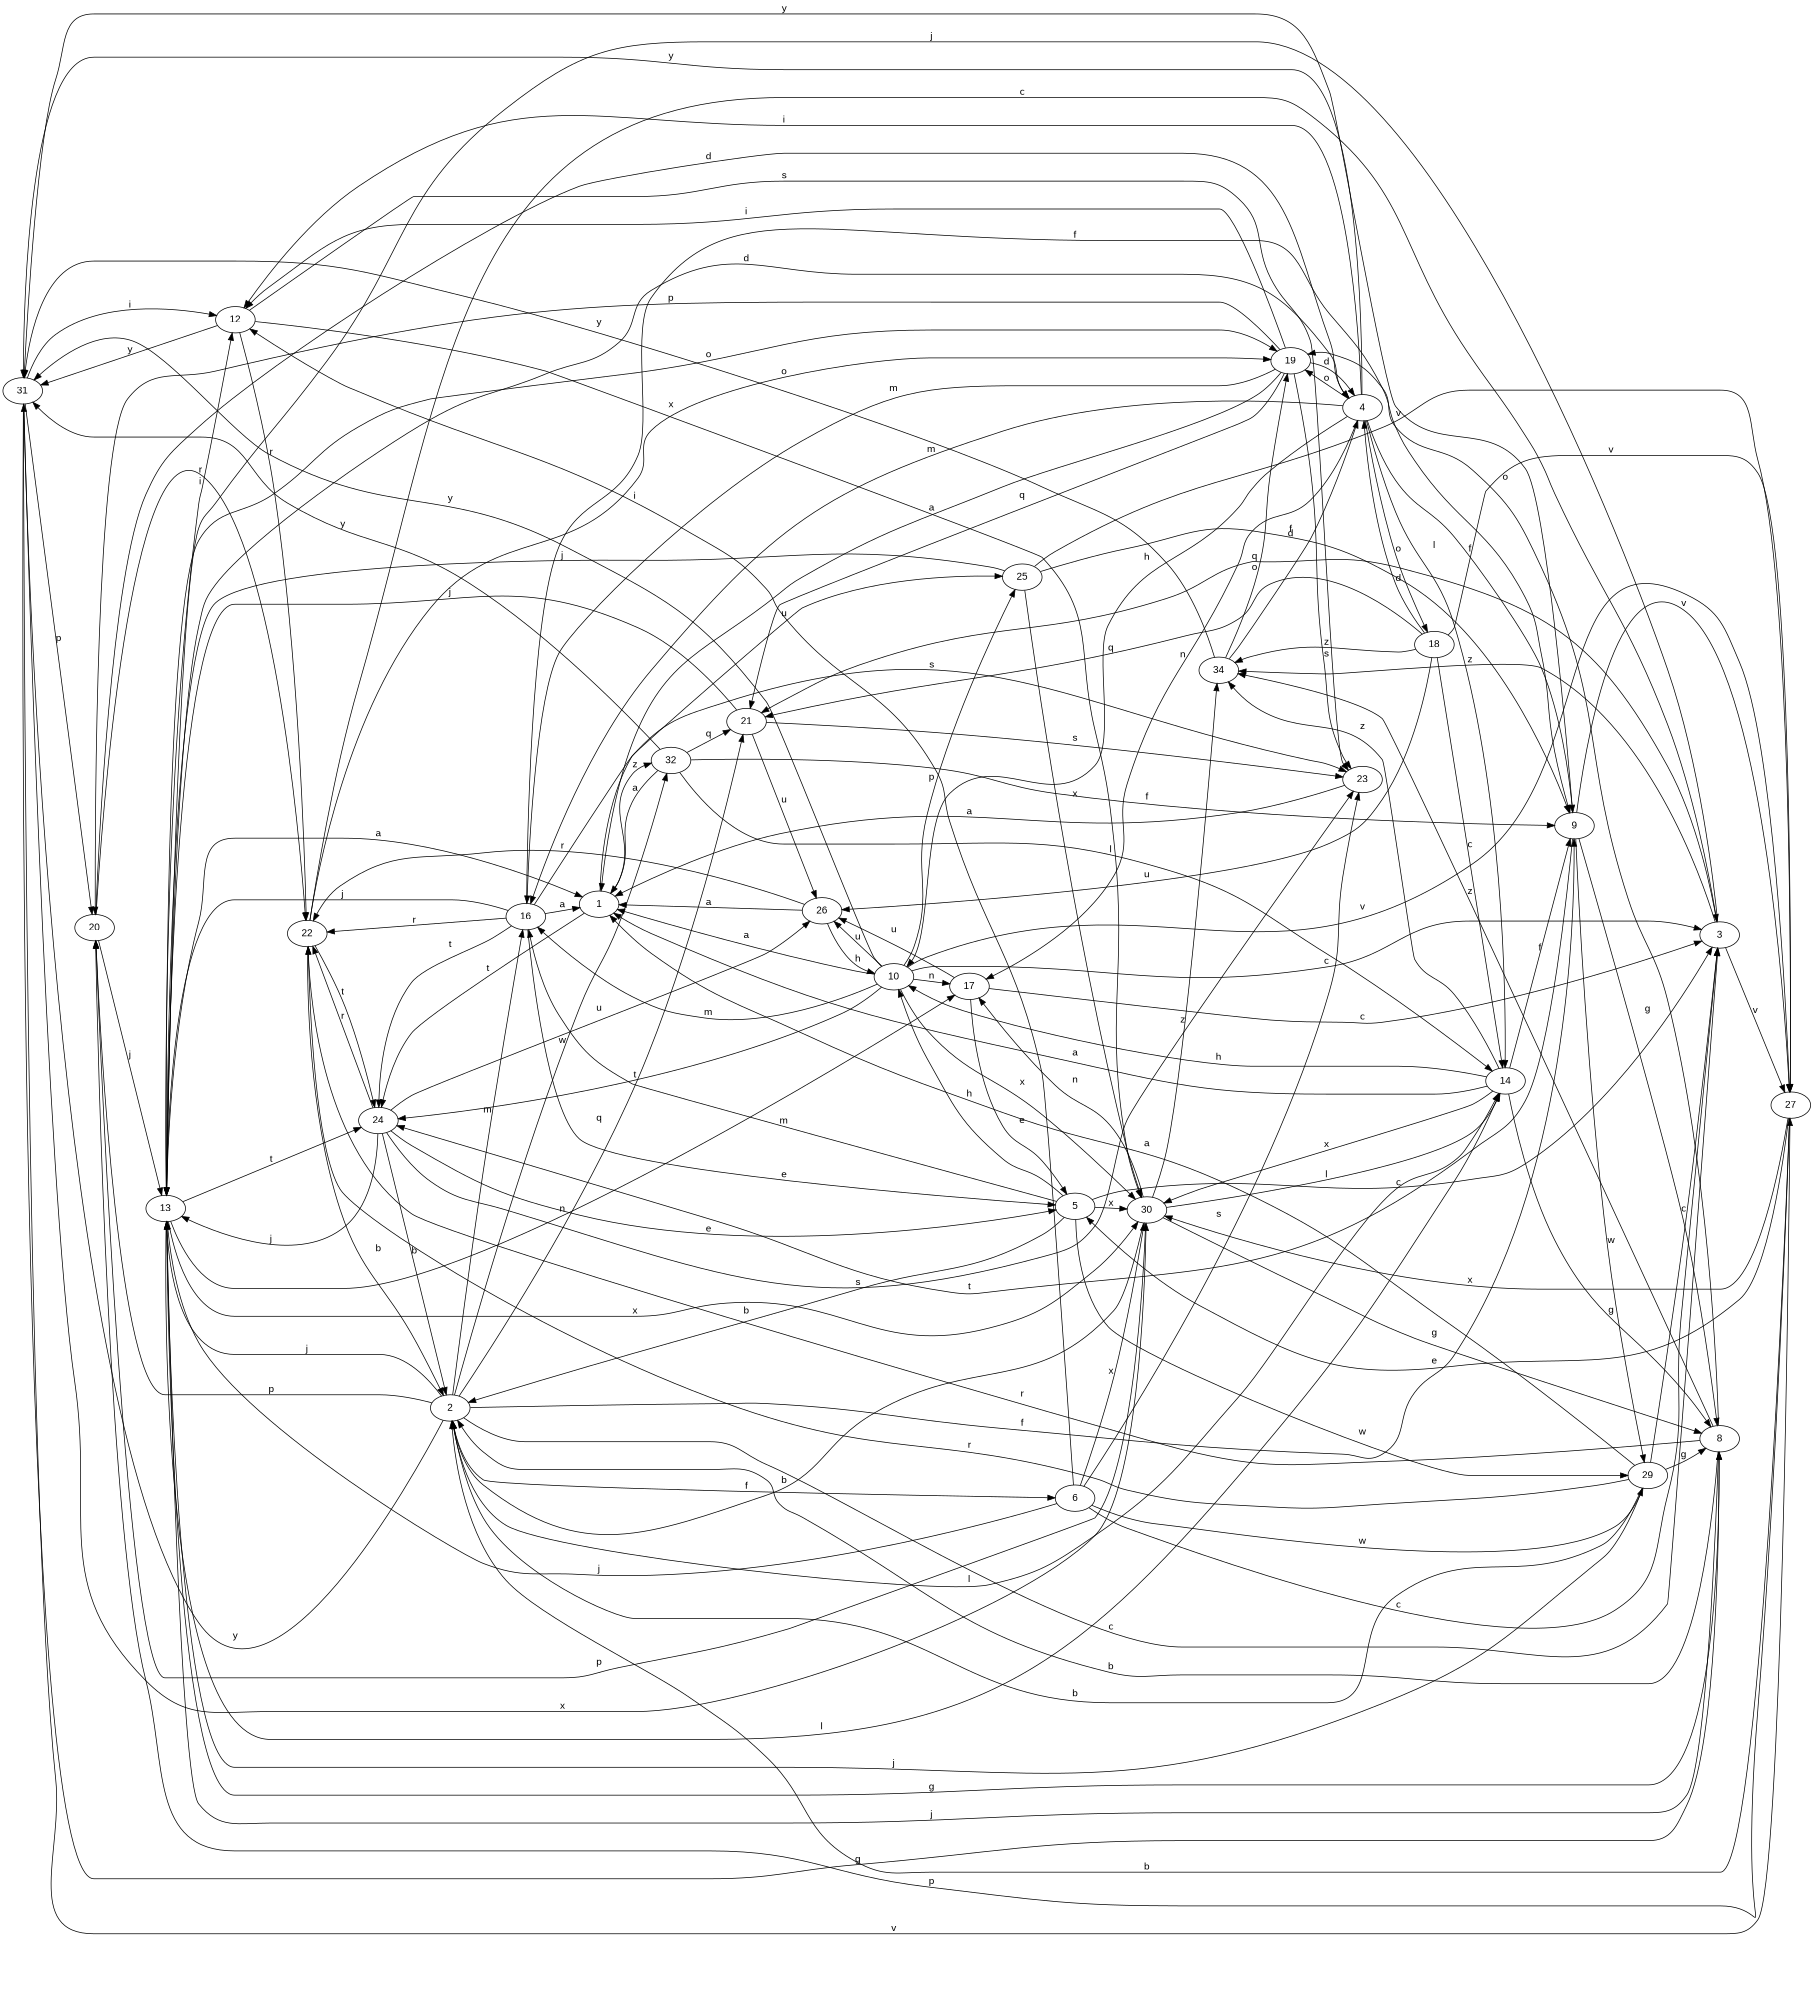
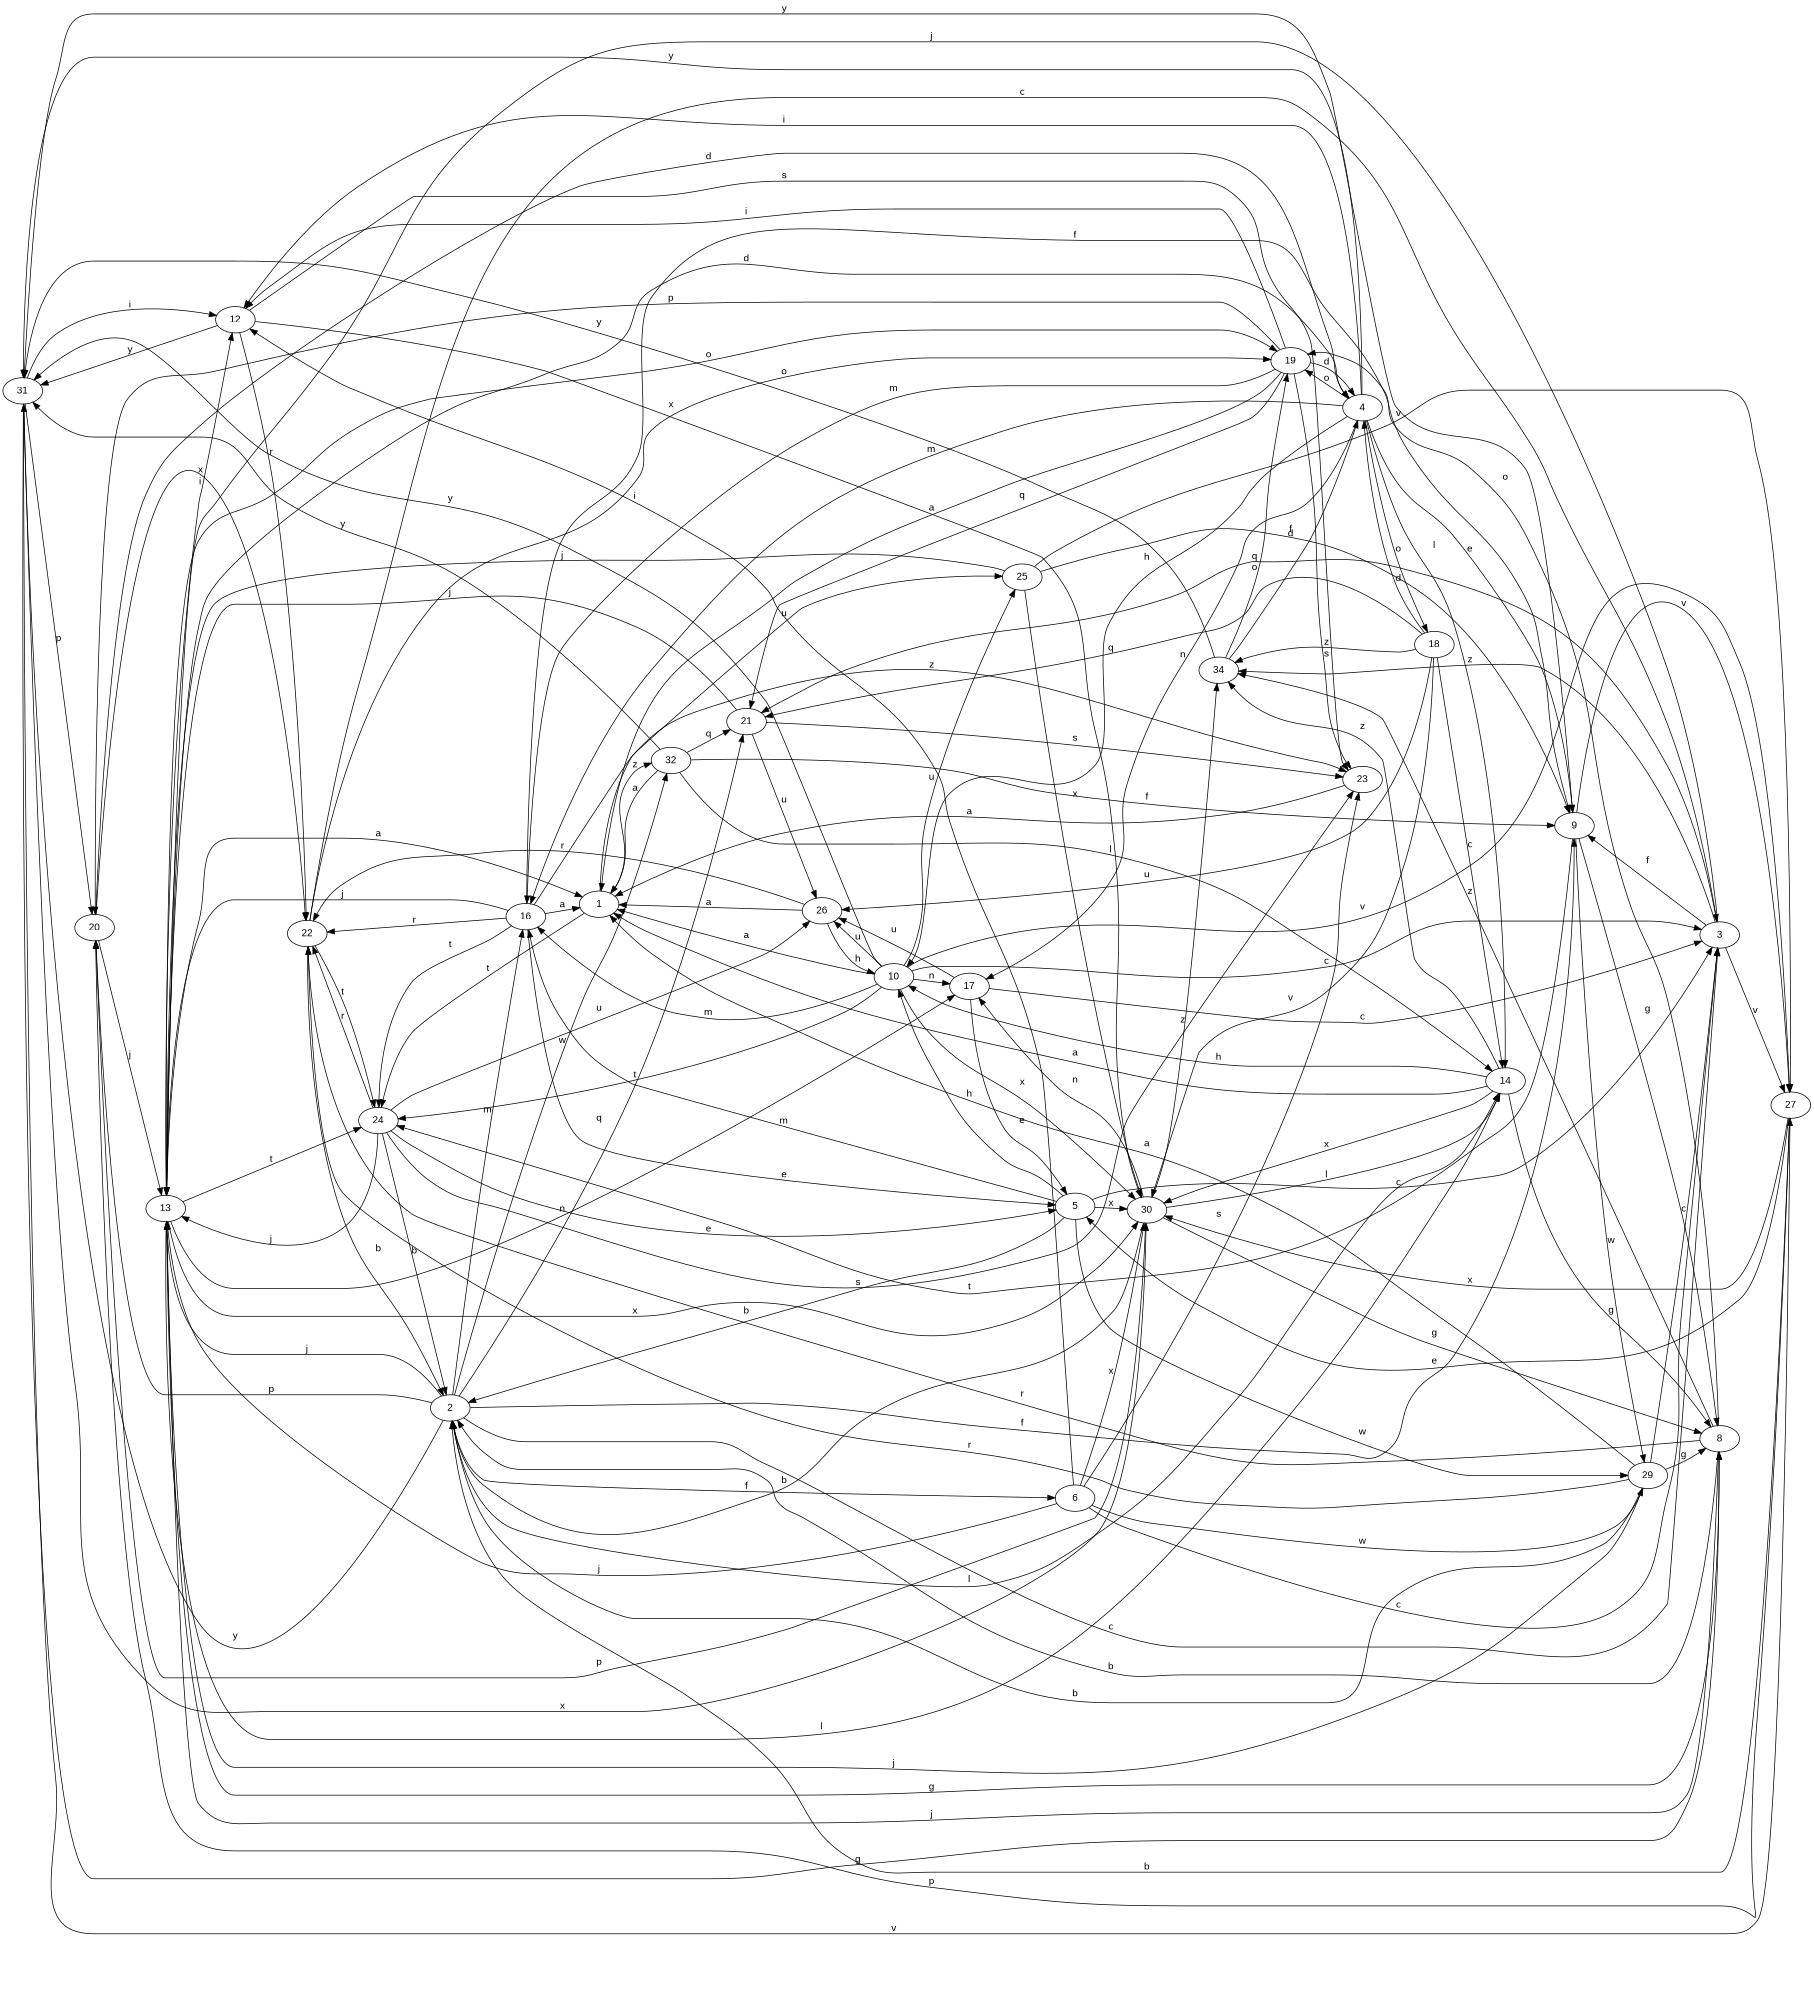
(1745, 460) -> (1341, 978)
(201, 470) -> (201, 470)
(1470, 549) -> (1470, 549)
(932, 665) -> (932, 665)
(932, 777) -> (932, 777)
(1539, 957) -> (1650, 883)
